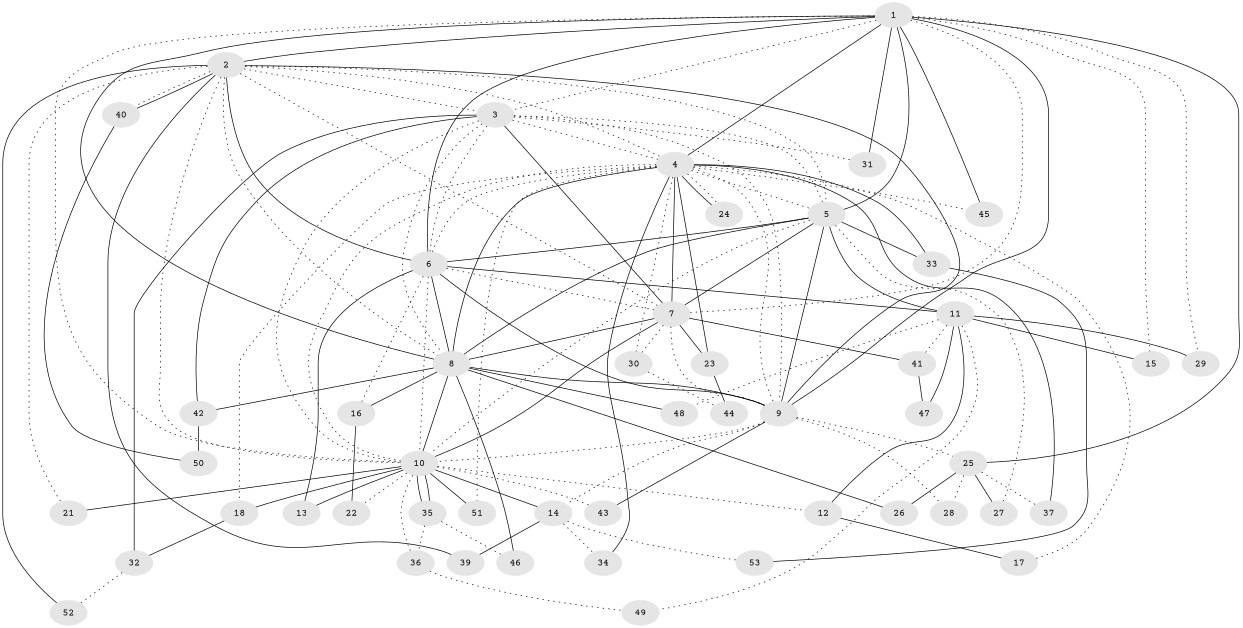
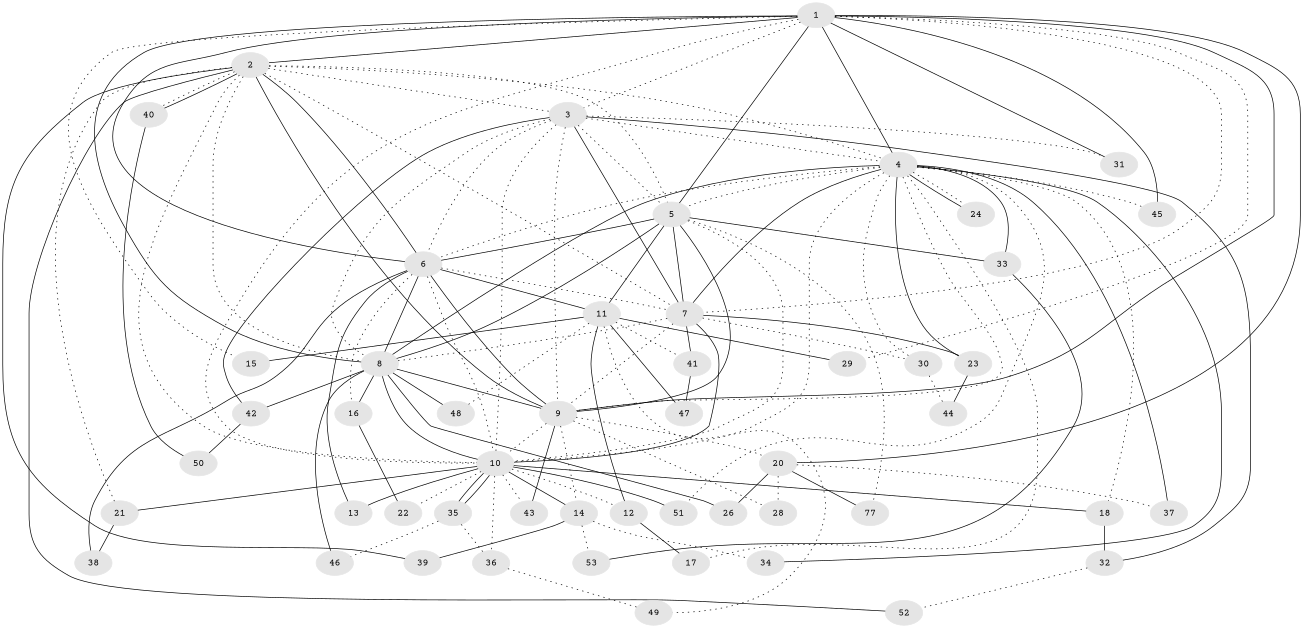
(562, 339) -> (533, 342)
(968, 463) -> (778, 463)
(999, 513) -> (870, 513)
none -> (93, 563)
